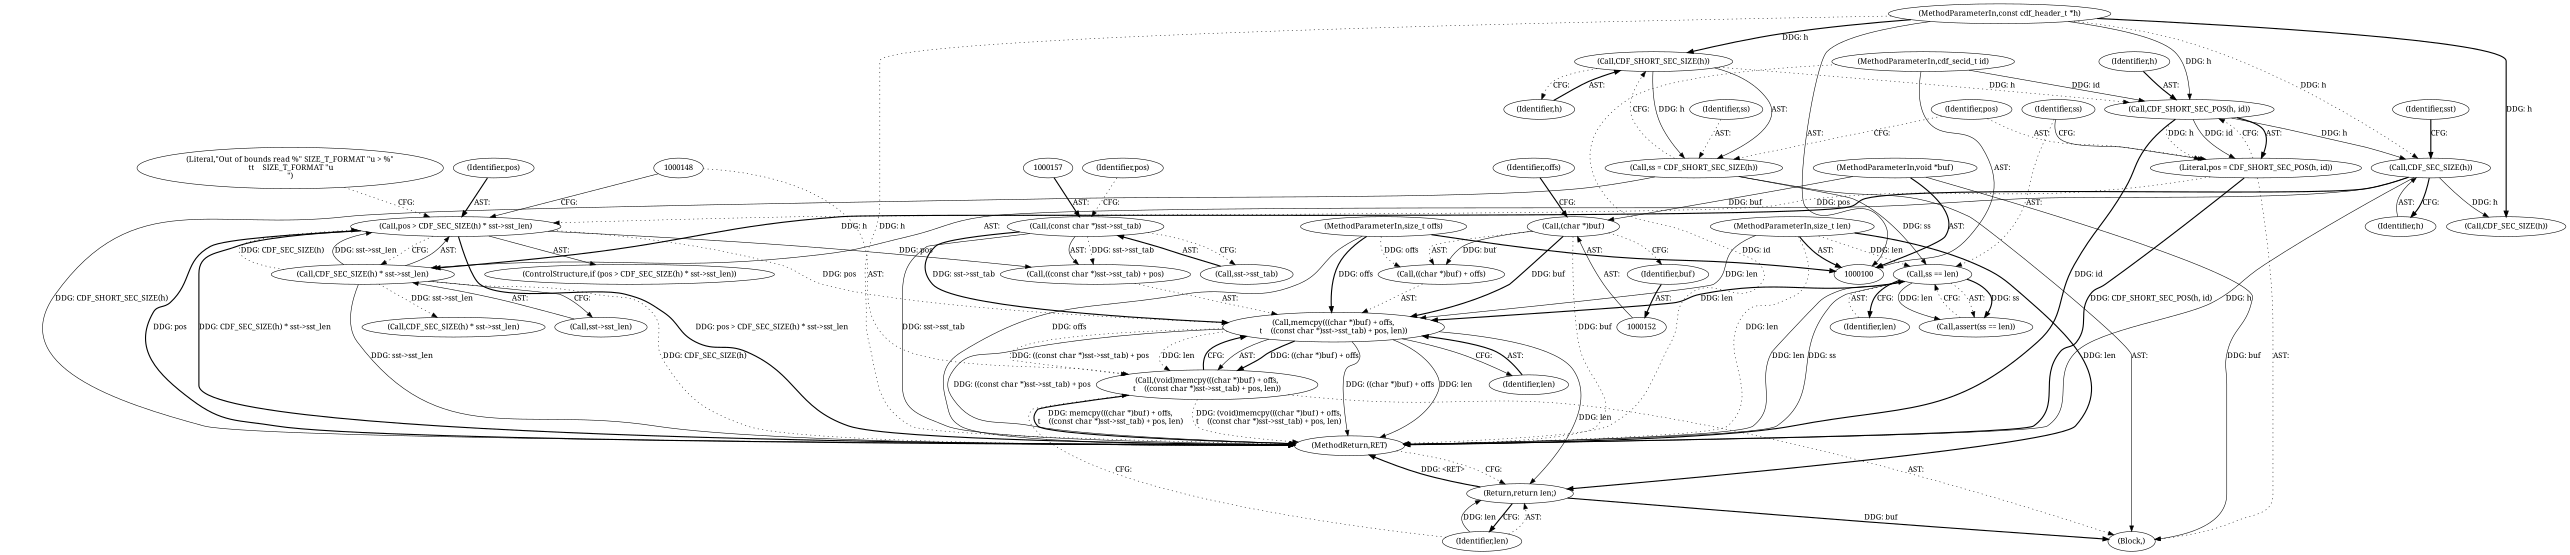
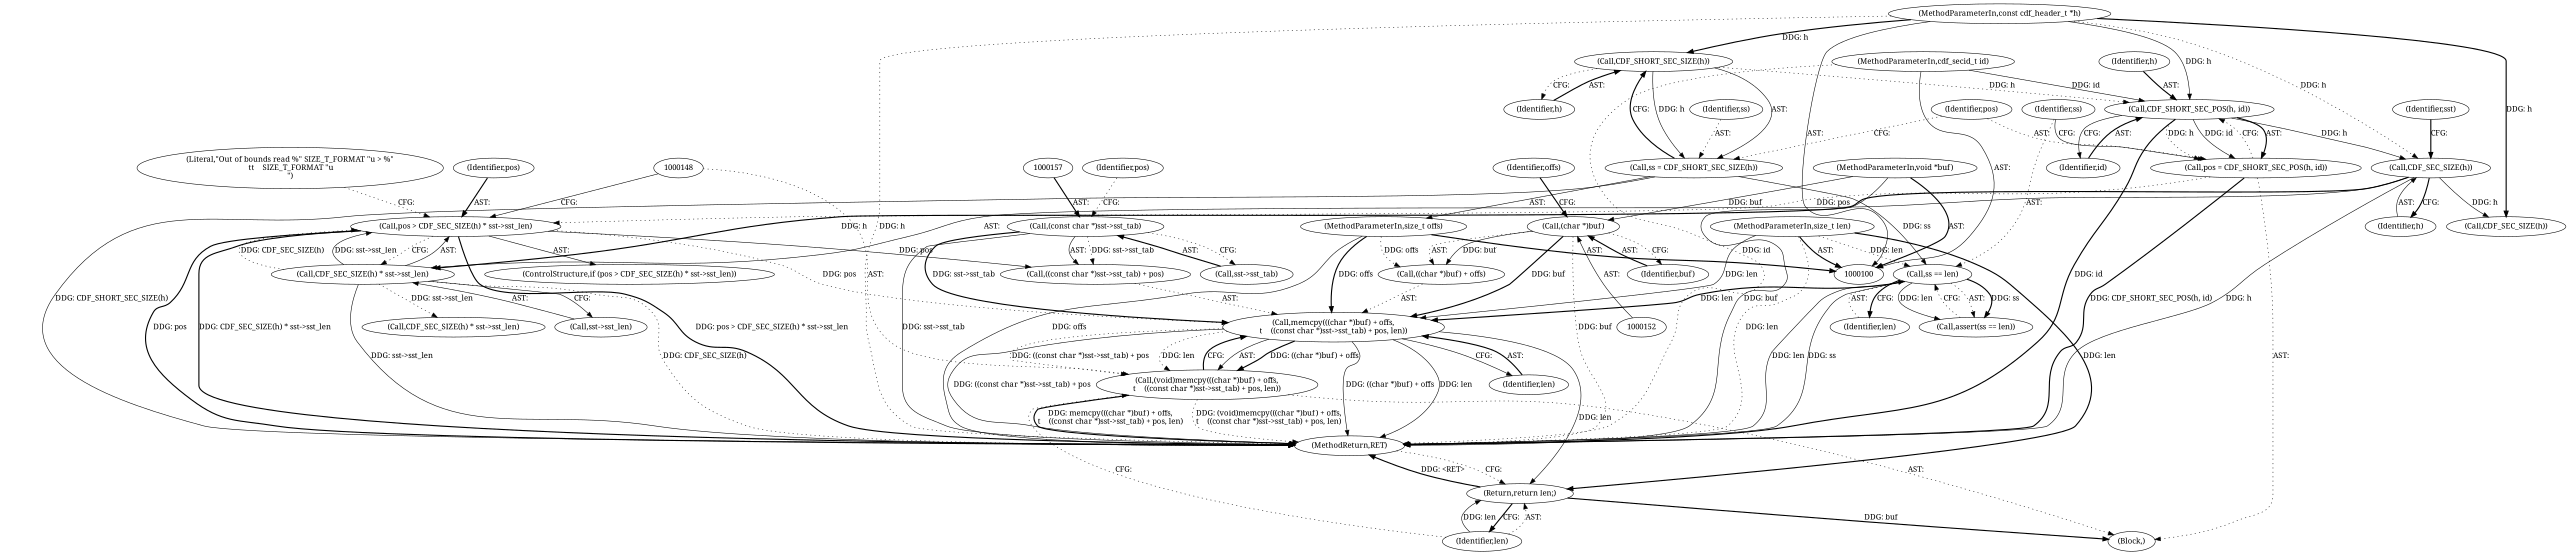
(1636, 124) -> (1636, 124)
none -> (2083, 168)
(2256, 168) -> (2256, 168)
(2029, 262) -> (1541, 197)
(2229, 279) -> (1730, 315)
(1653, 298) -> (1620, 254)
